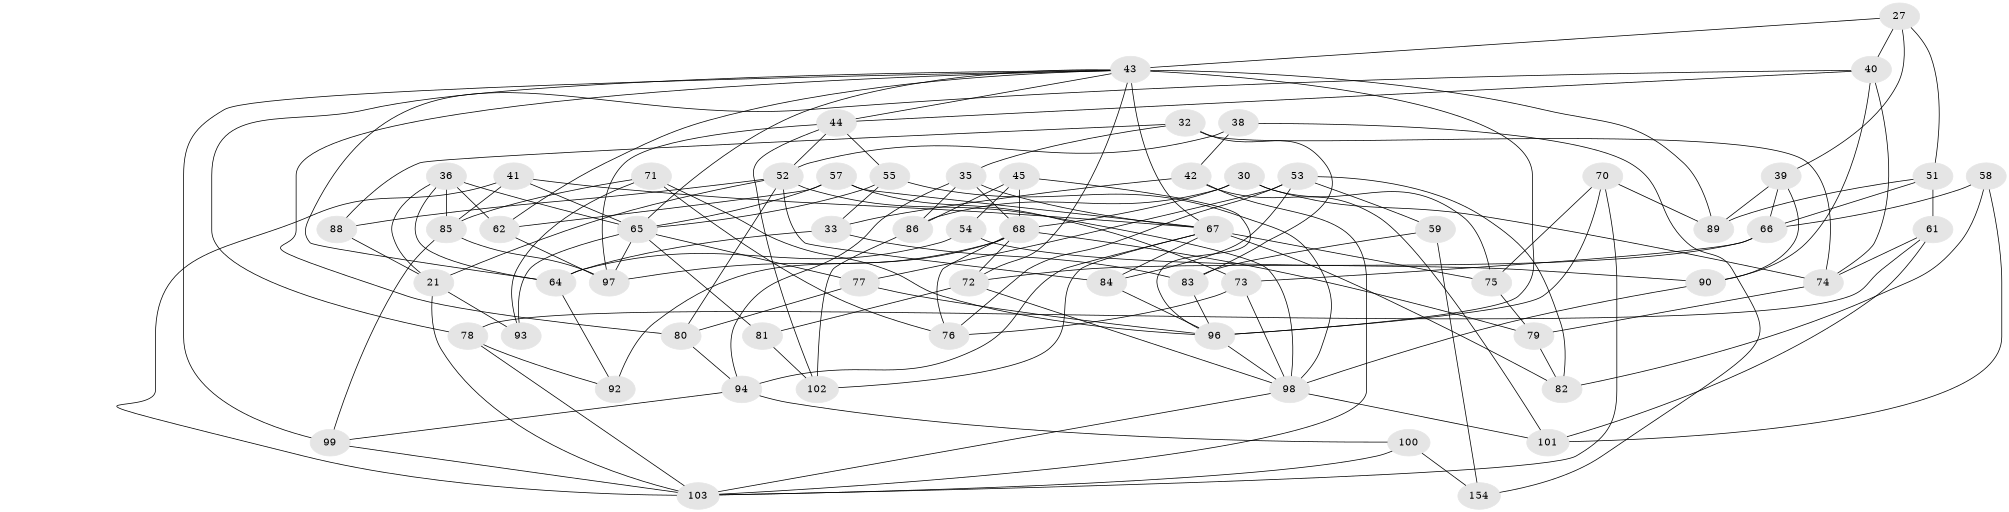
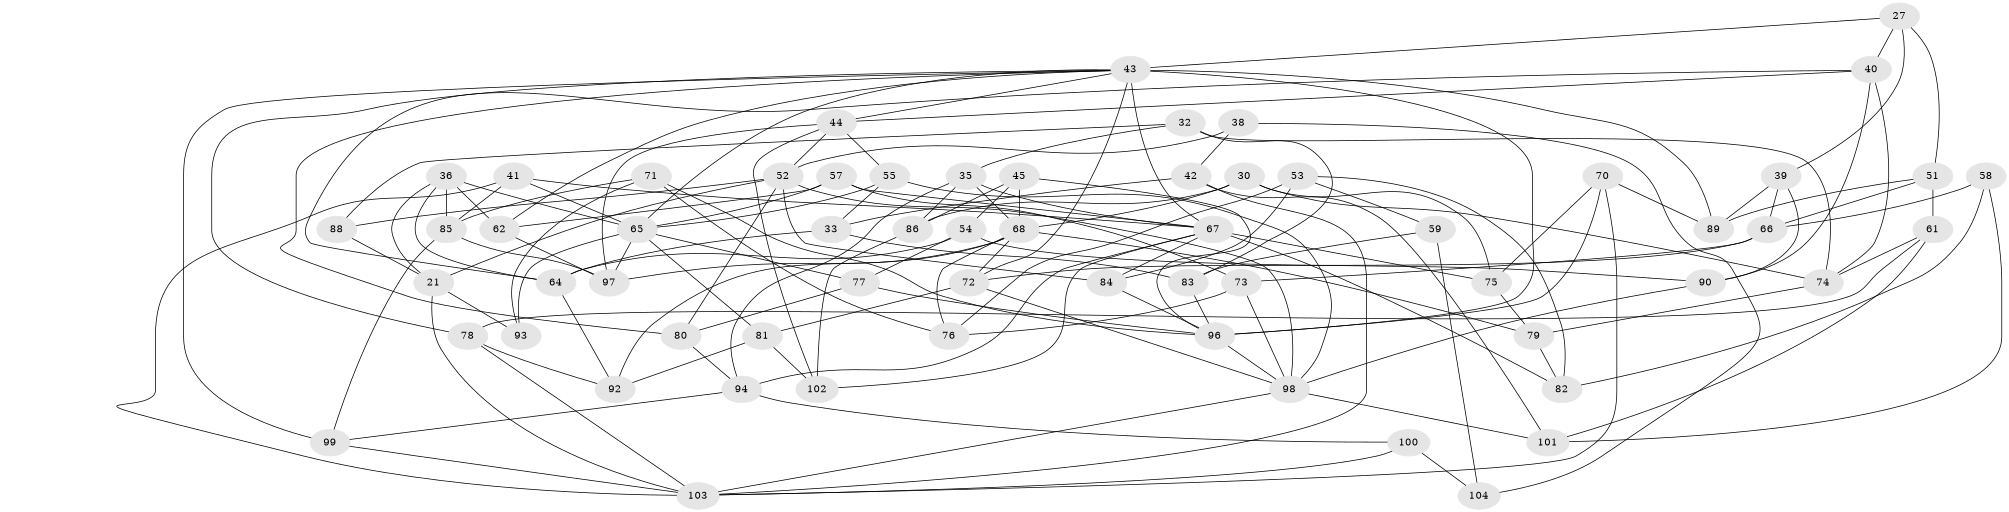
(1091, 232) -> (918, 253)
none -> (689, 363)
(1479, 496) -> (1479, 496)
